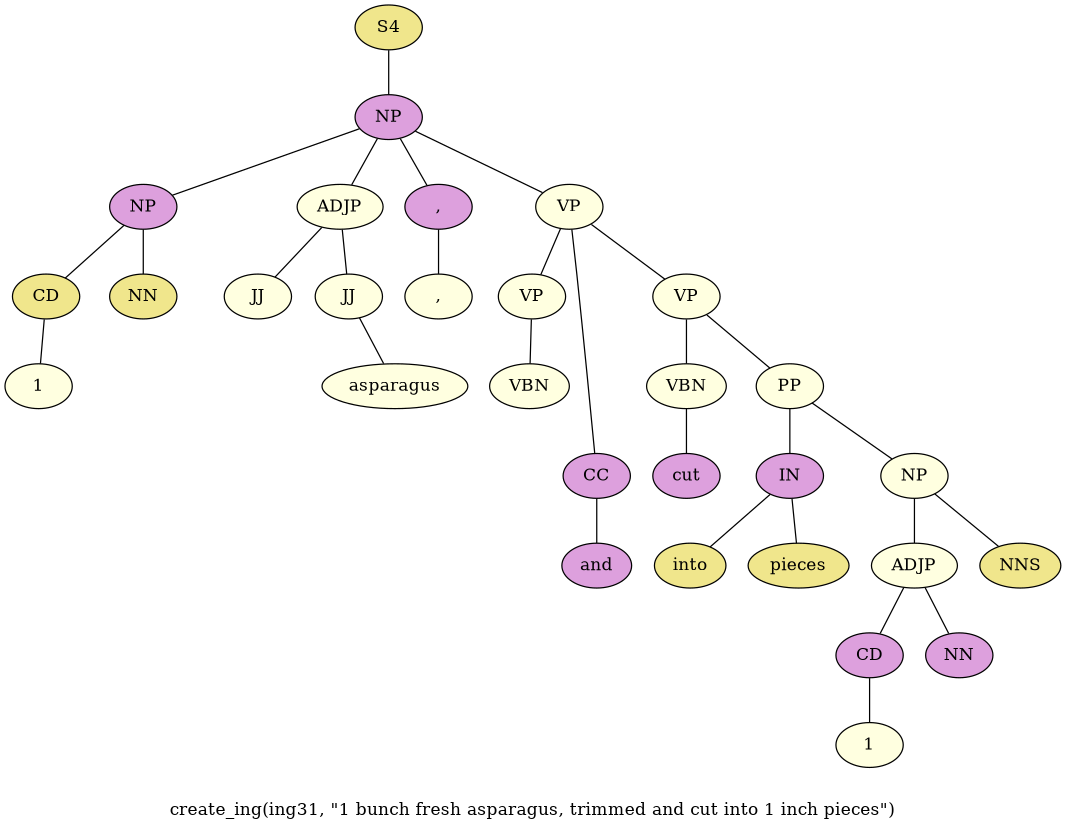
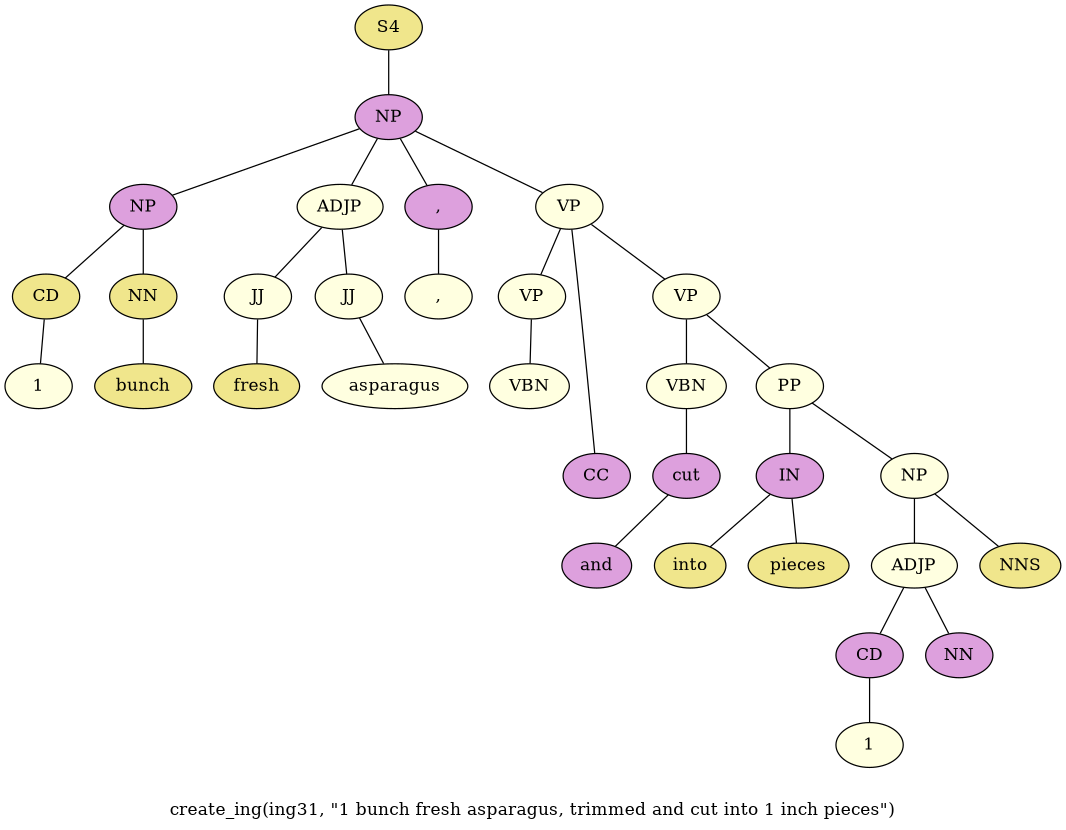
none -> (143, 386)
none -> (257, 386)
(597, 521) -> (642, 521)
